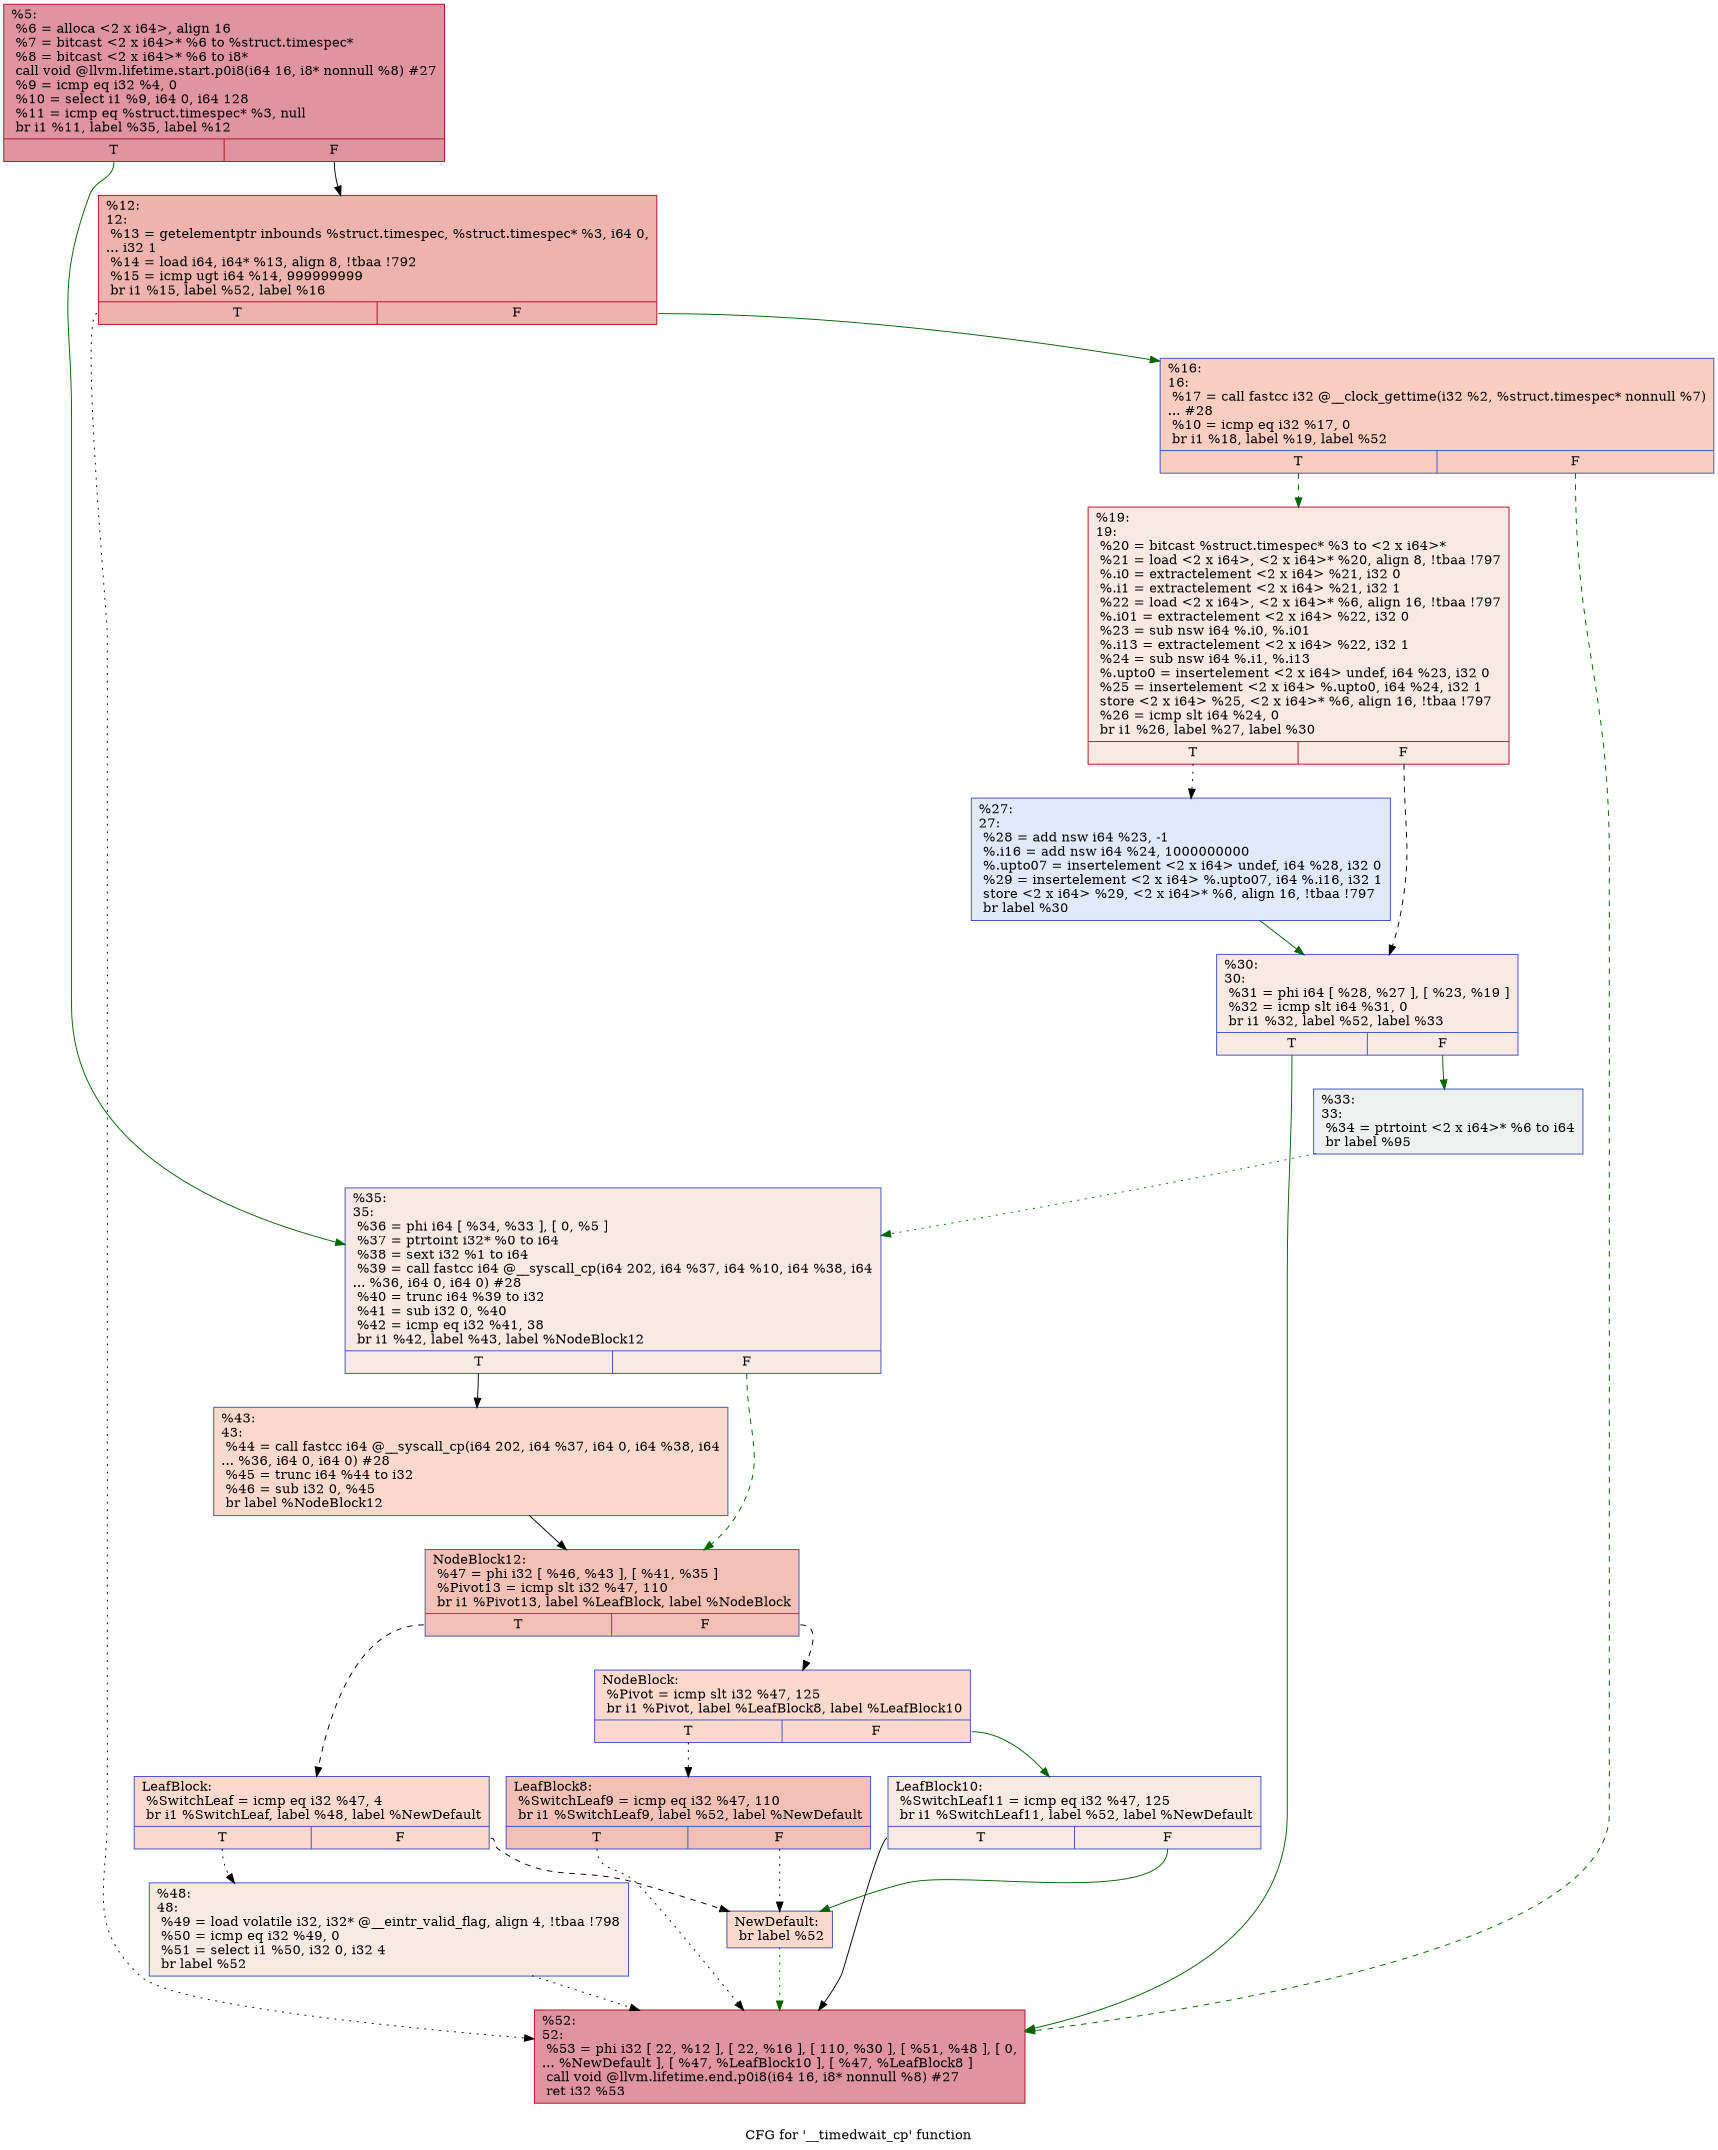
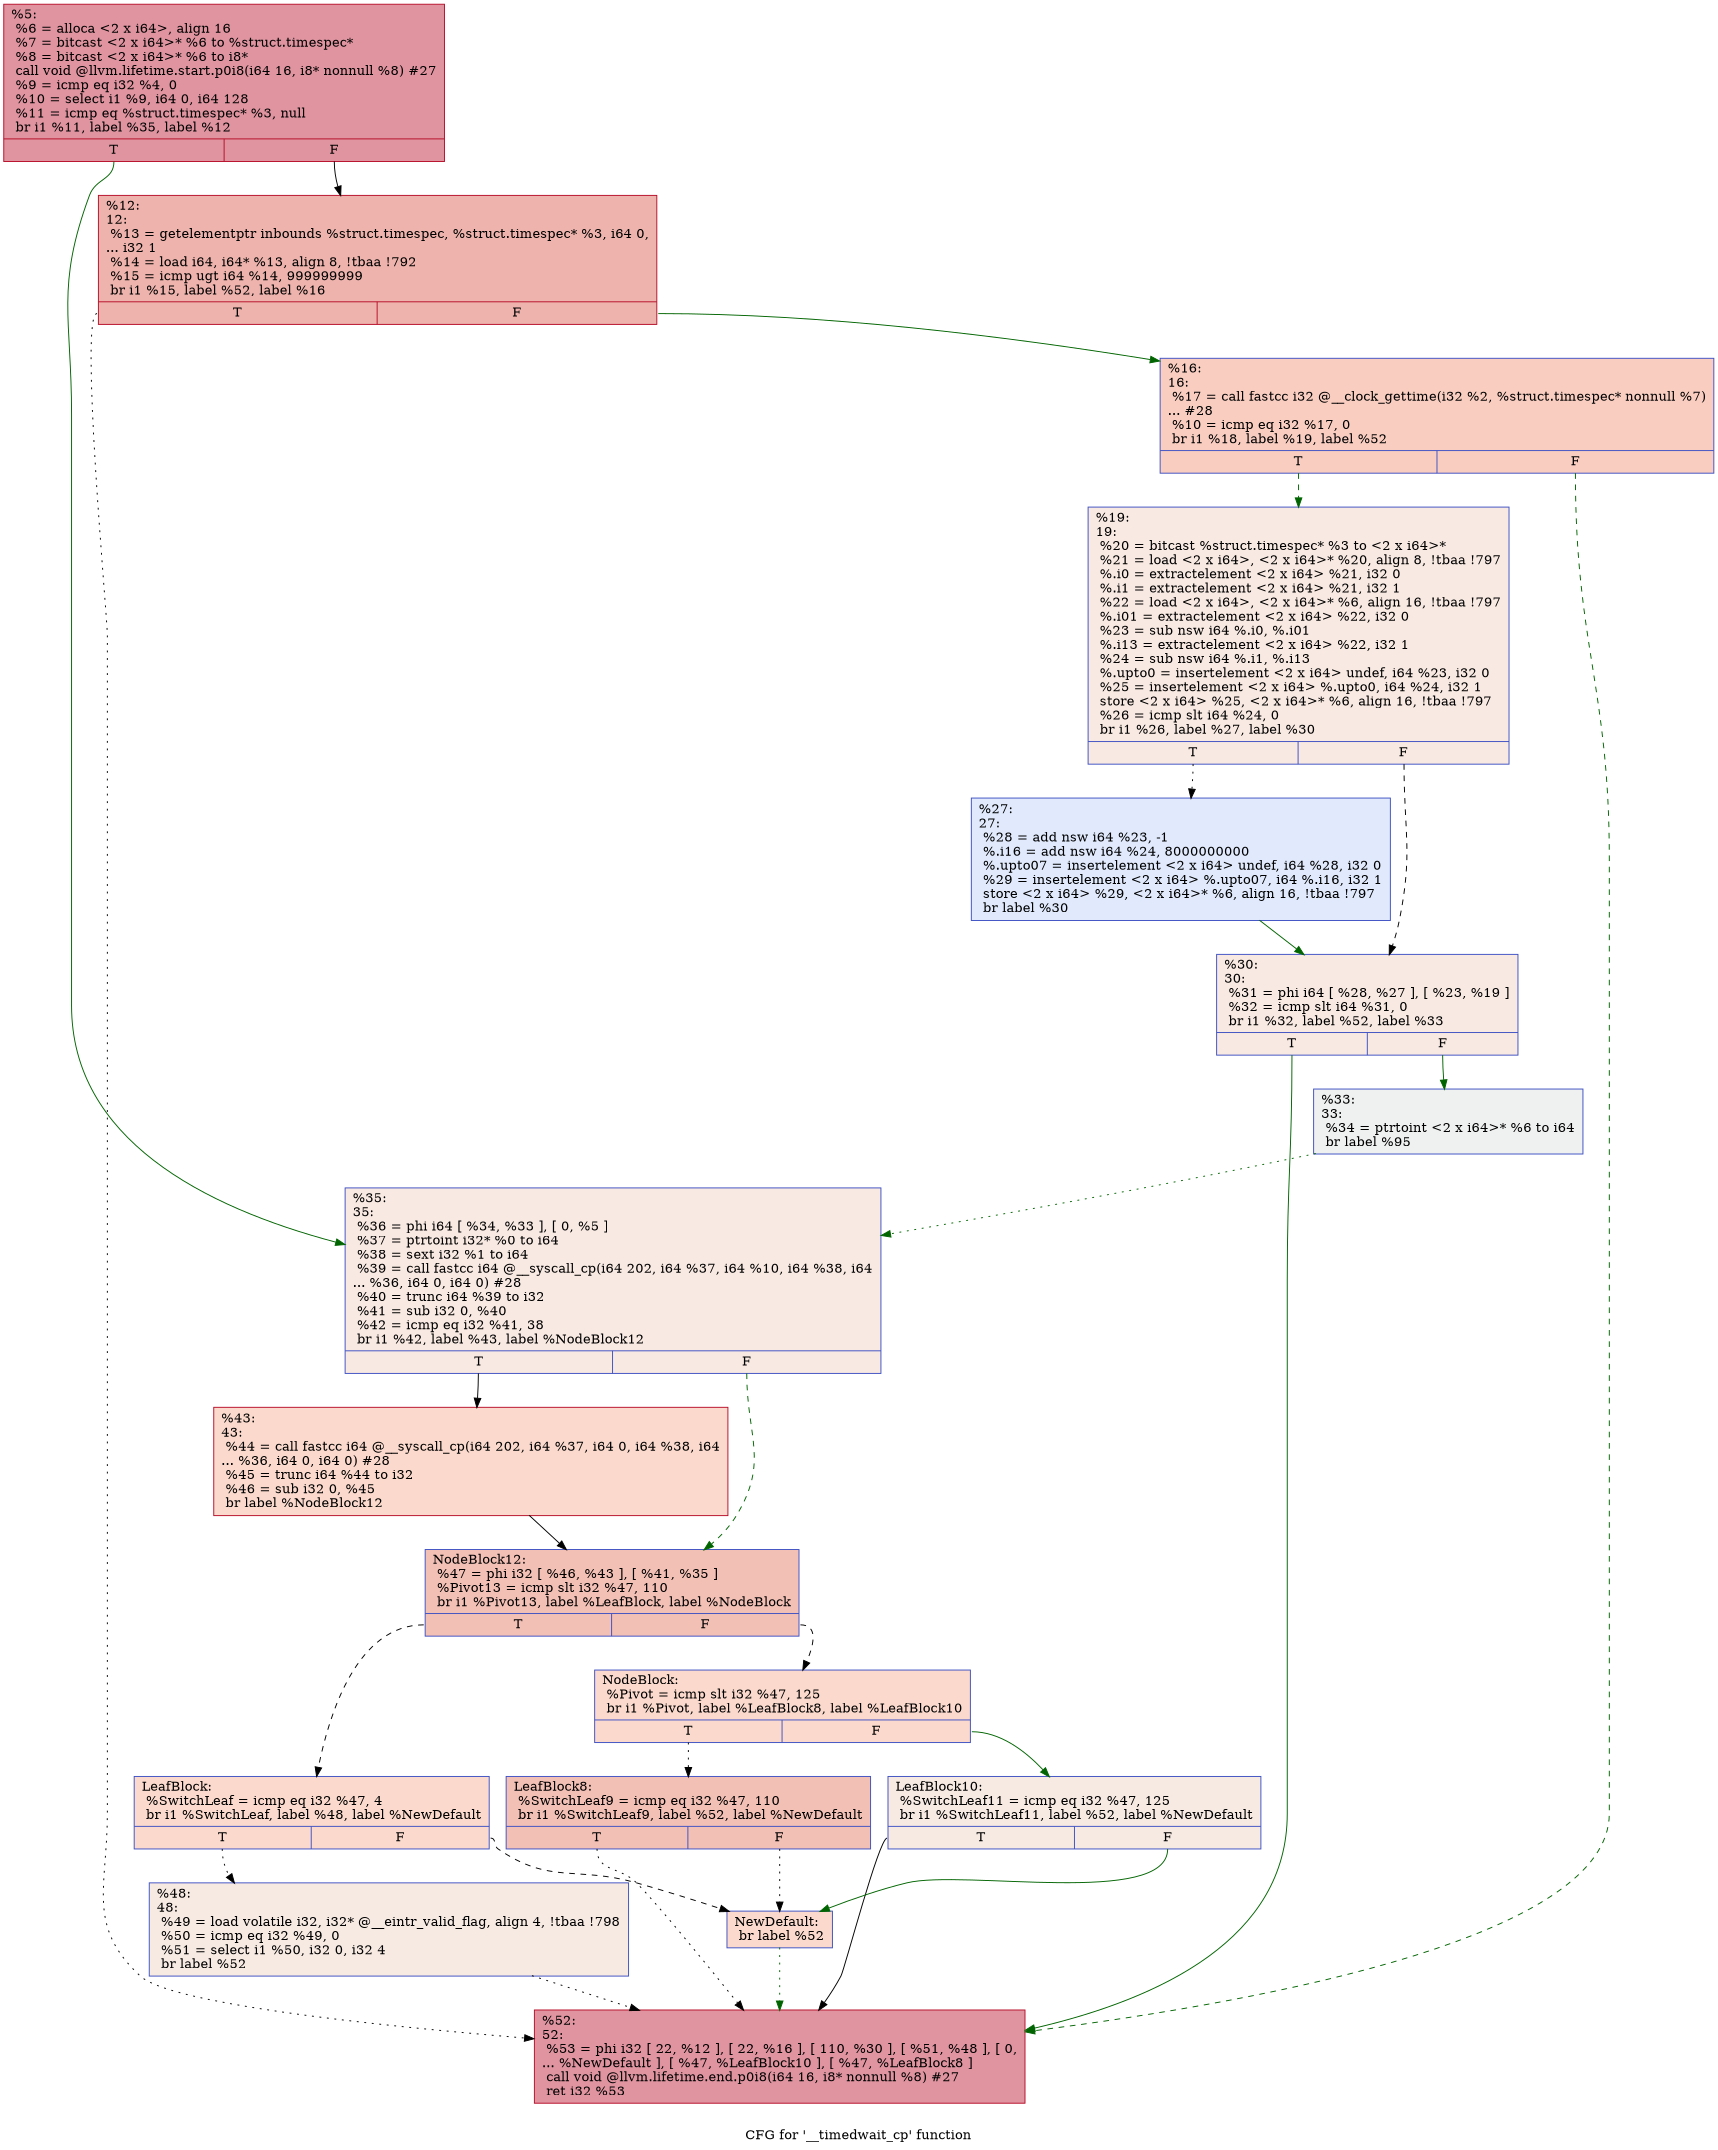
(1299, 636) -> (1299, 636)
(1114, 852) -> (1114, 852)
(471, 1461) -> (471, 1461)
